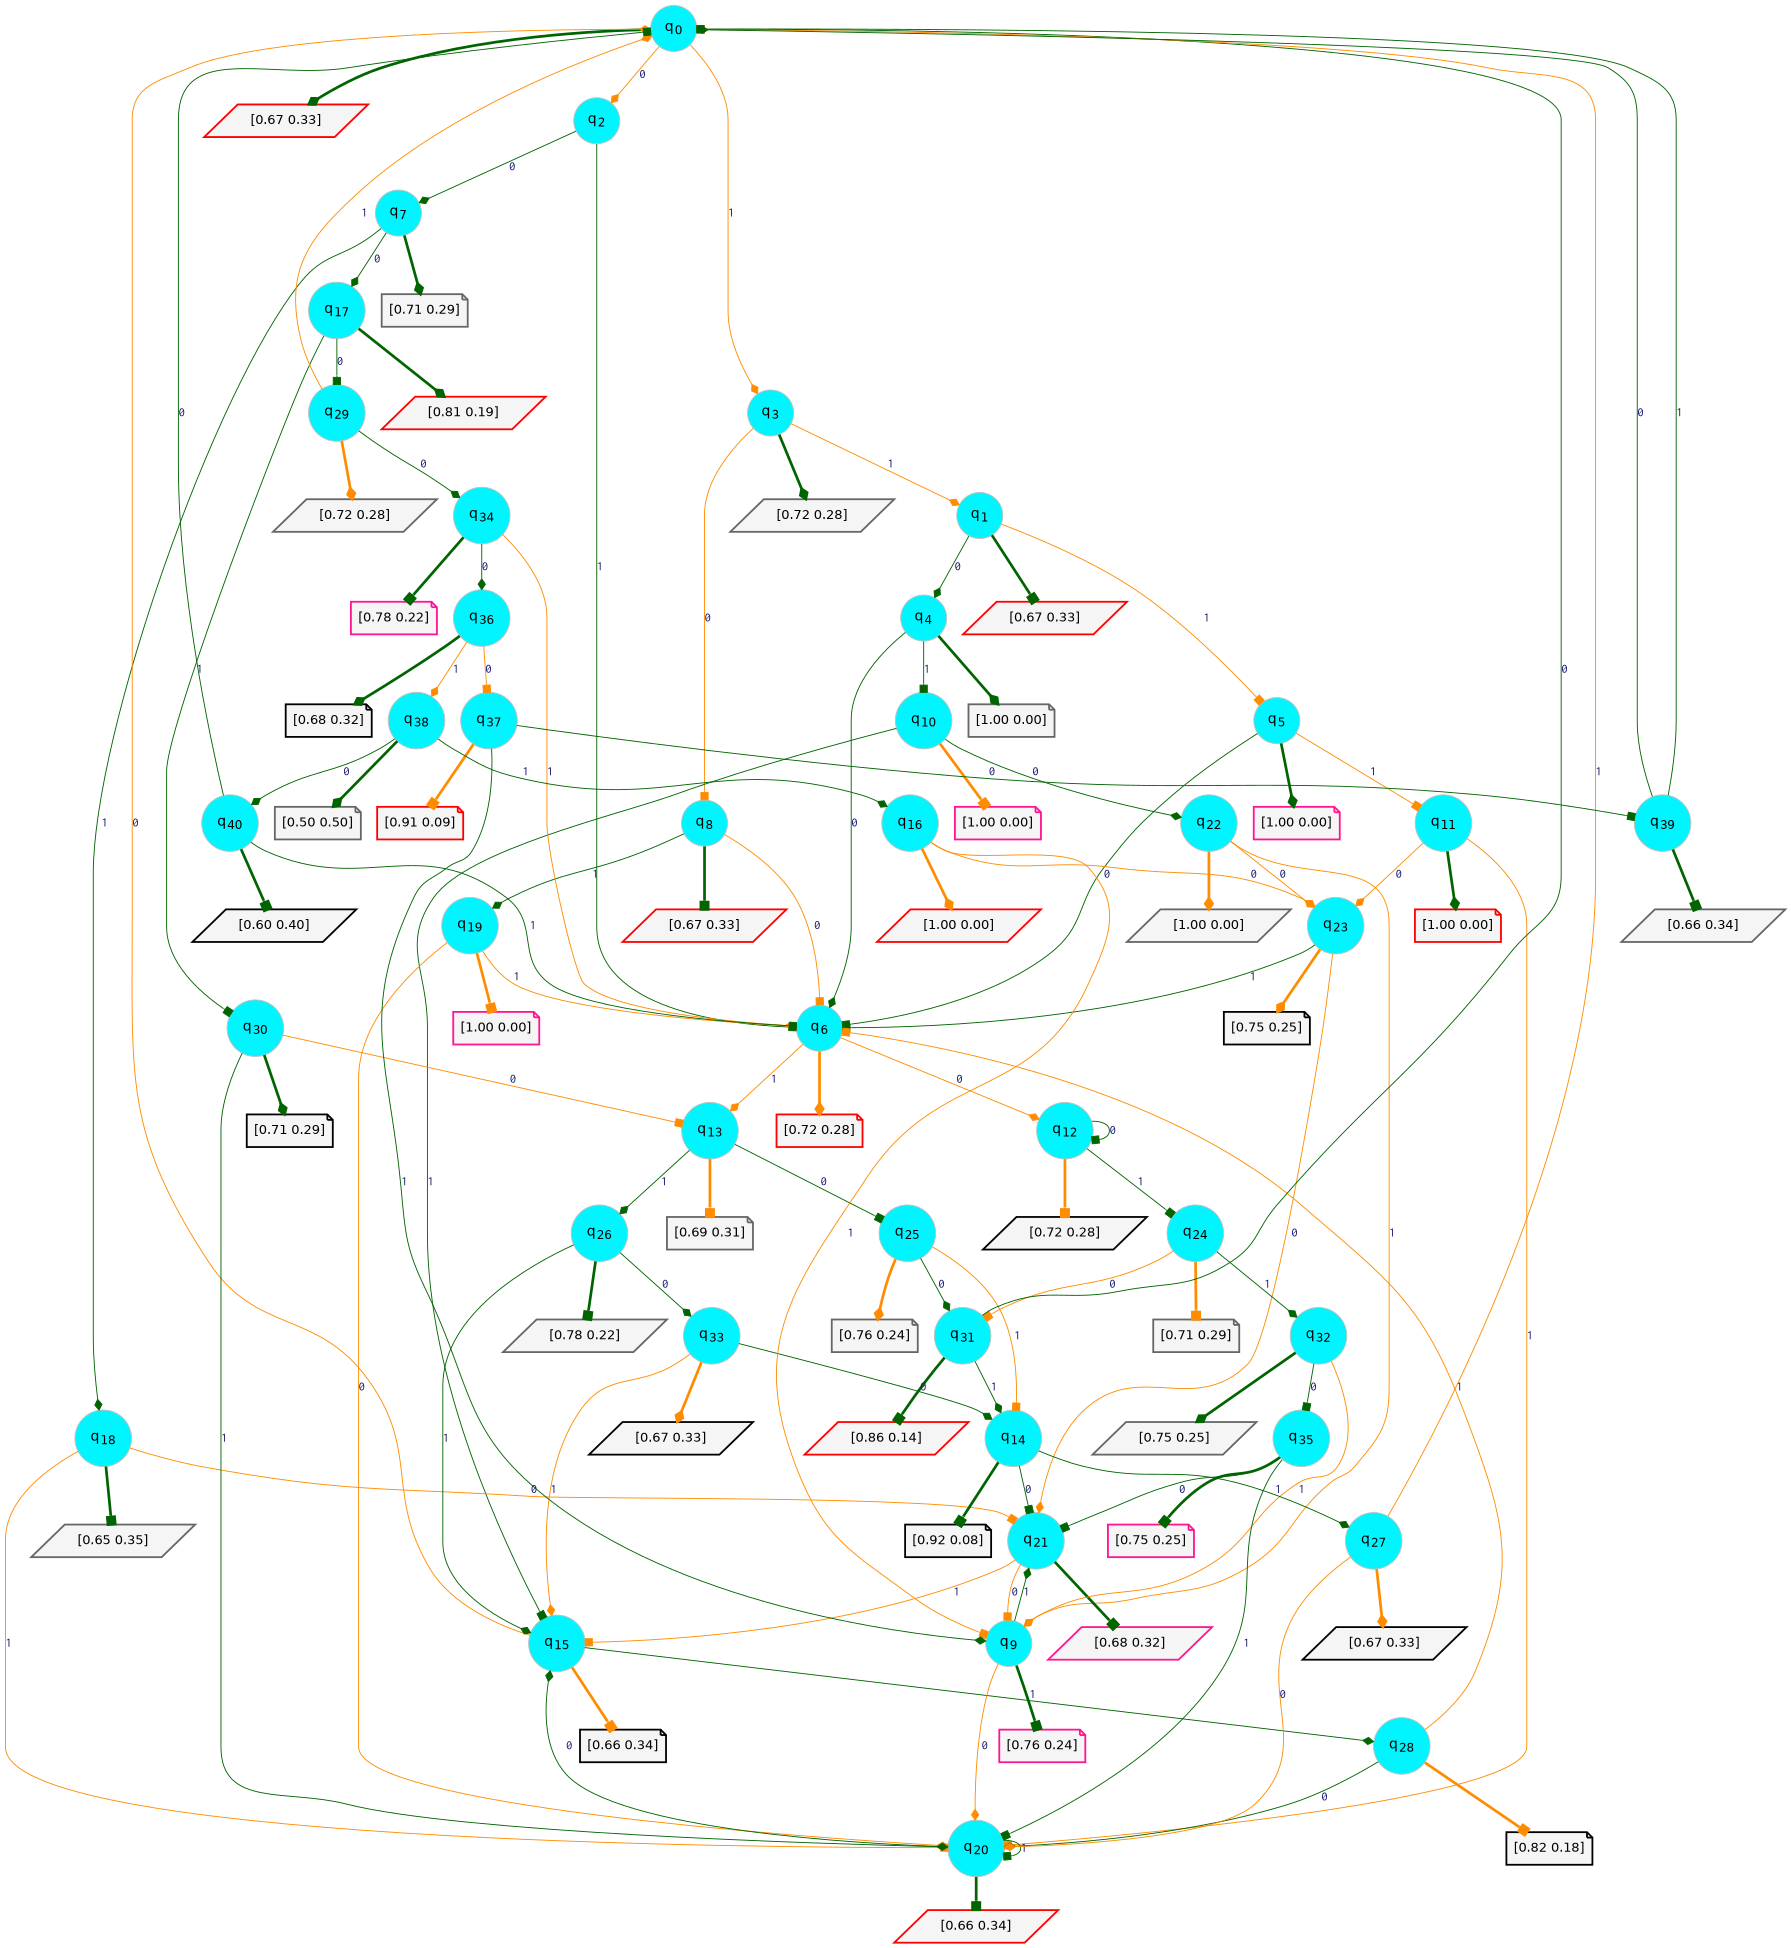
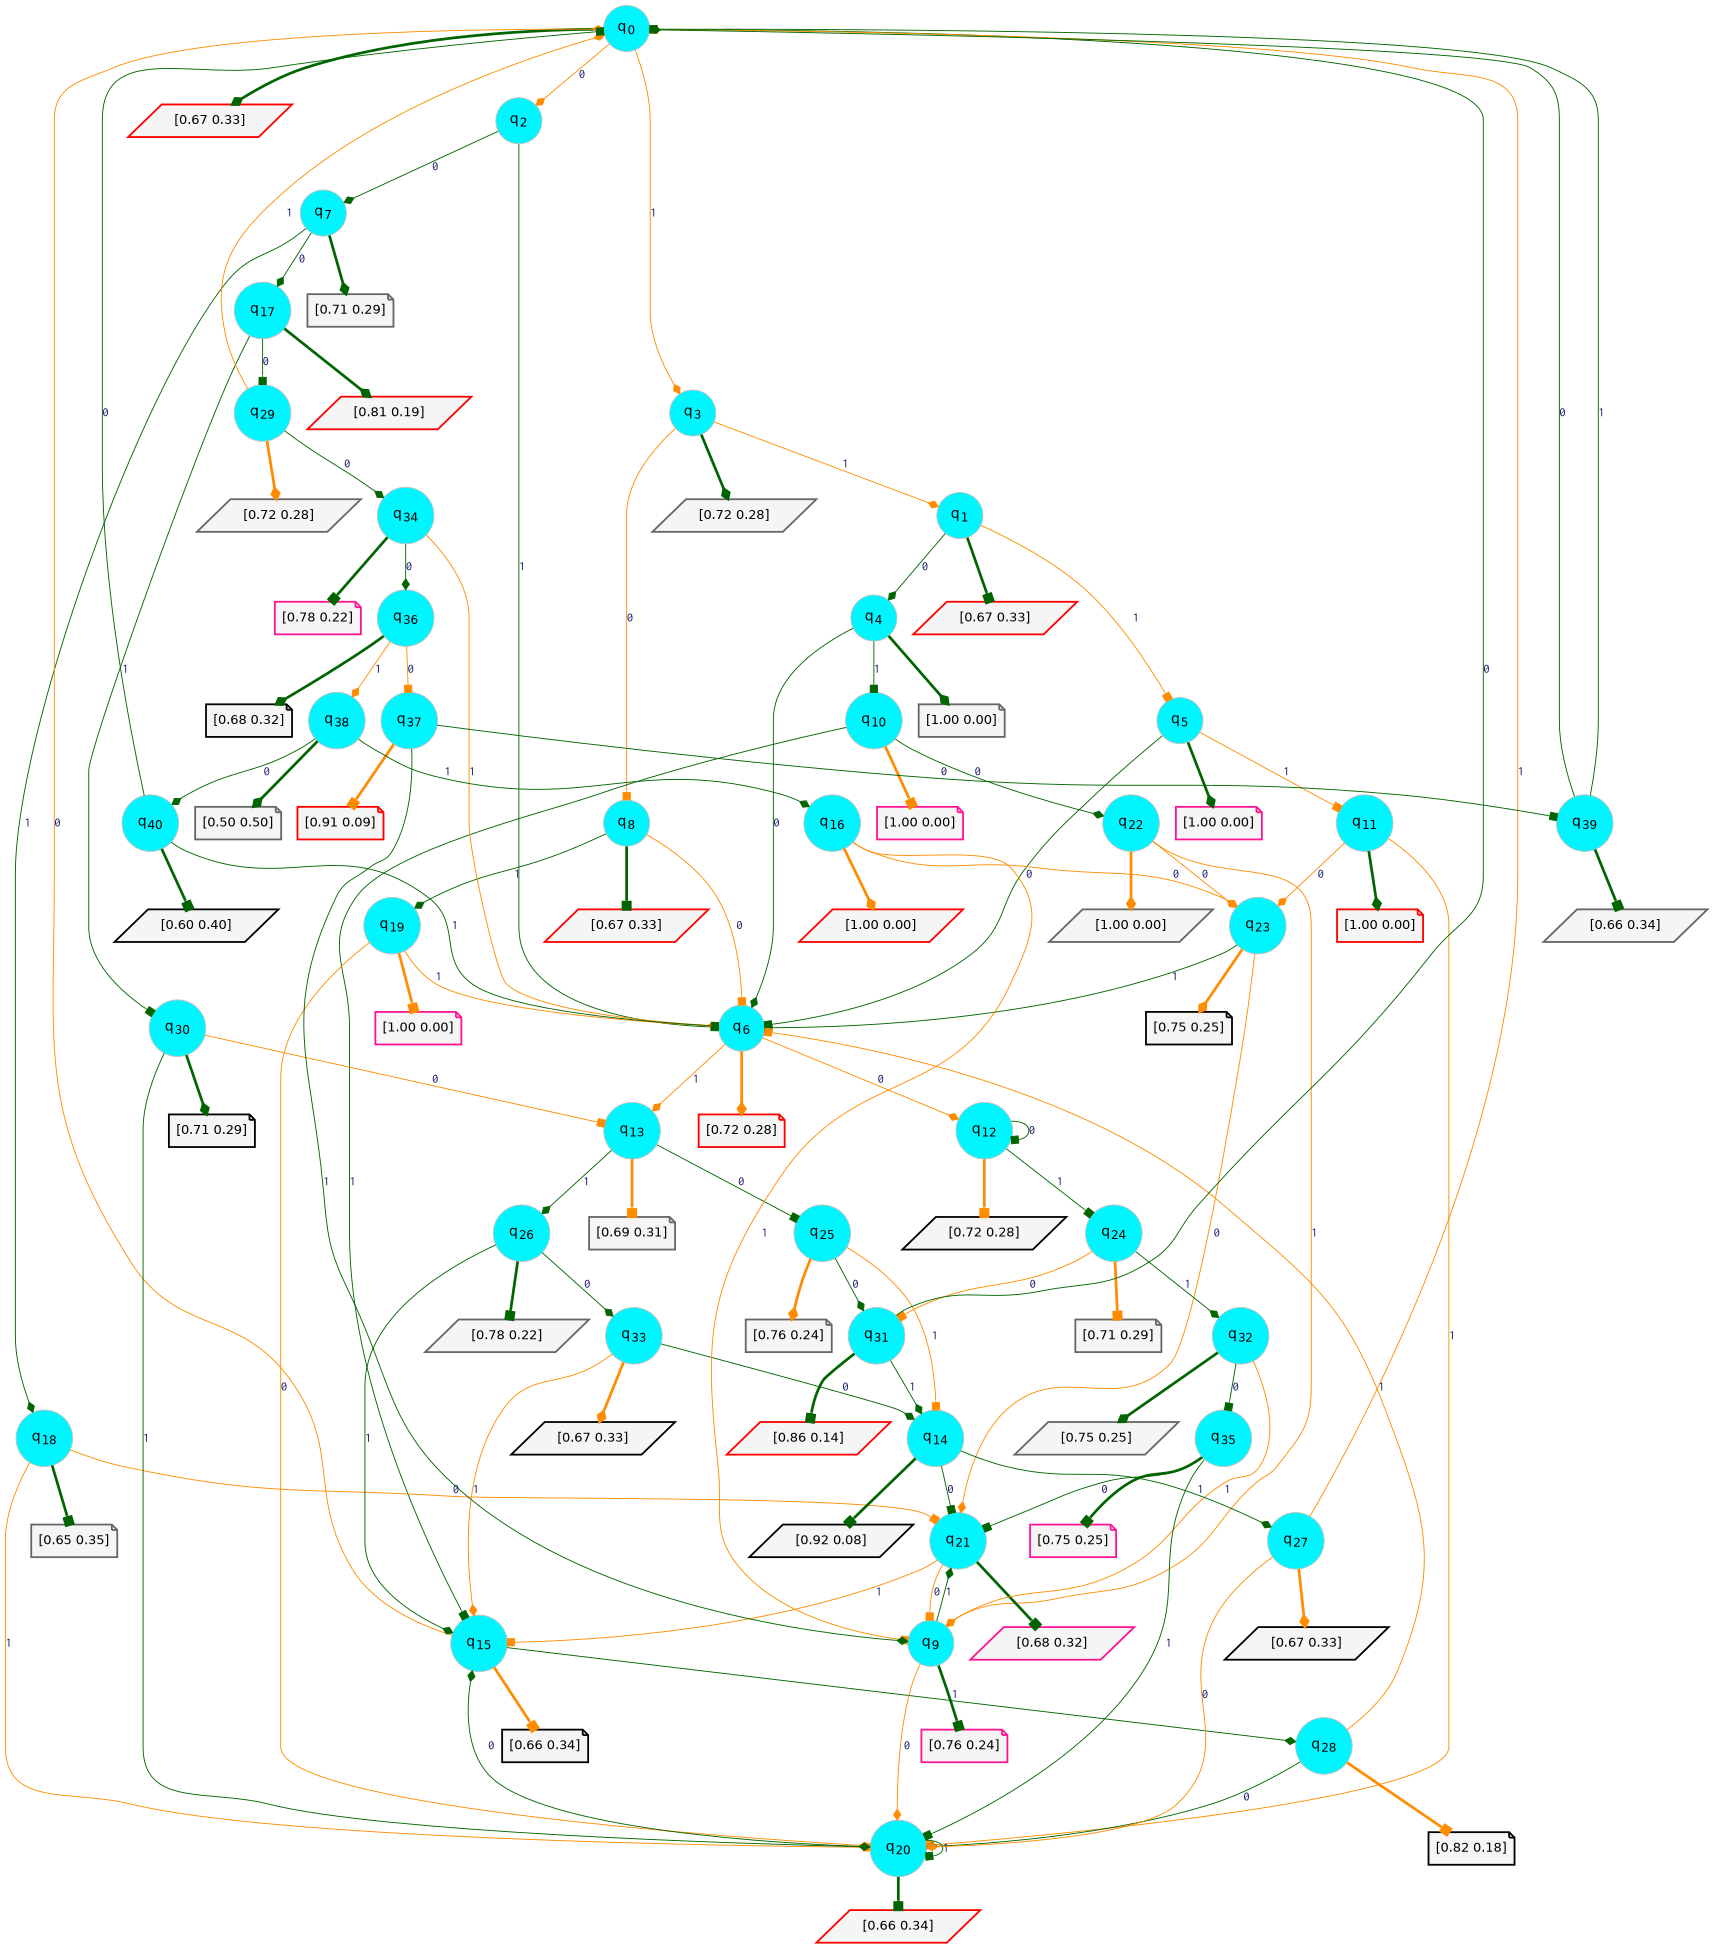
(113, 1541) -> (74, 1541)
(948, 1541) -> (831, 1541)
